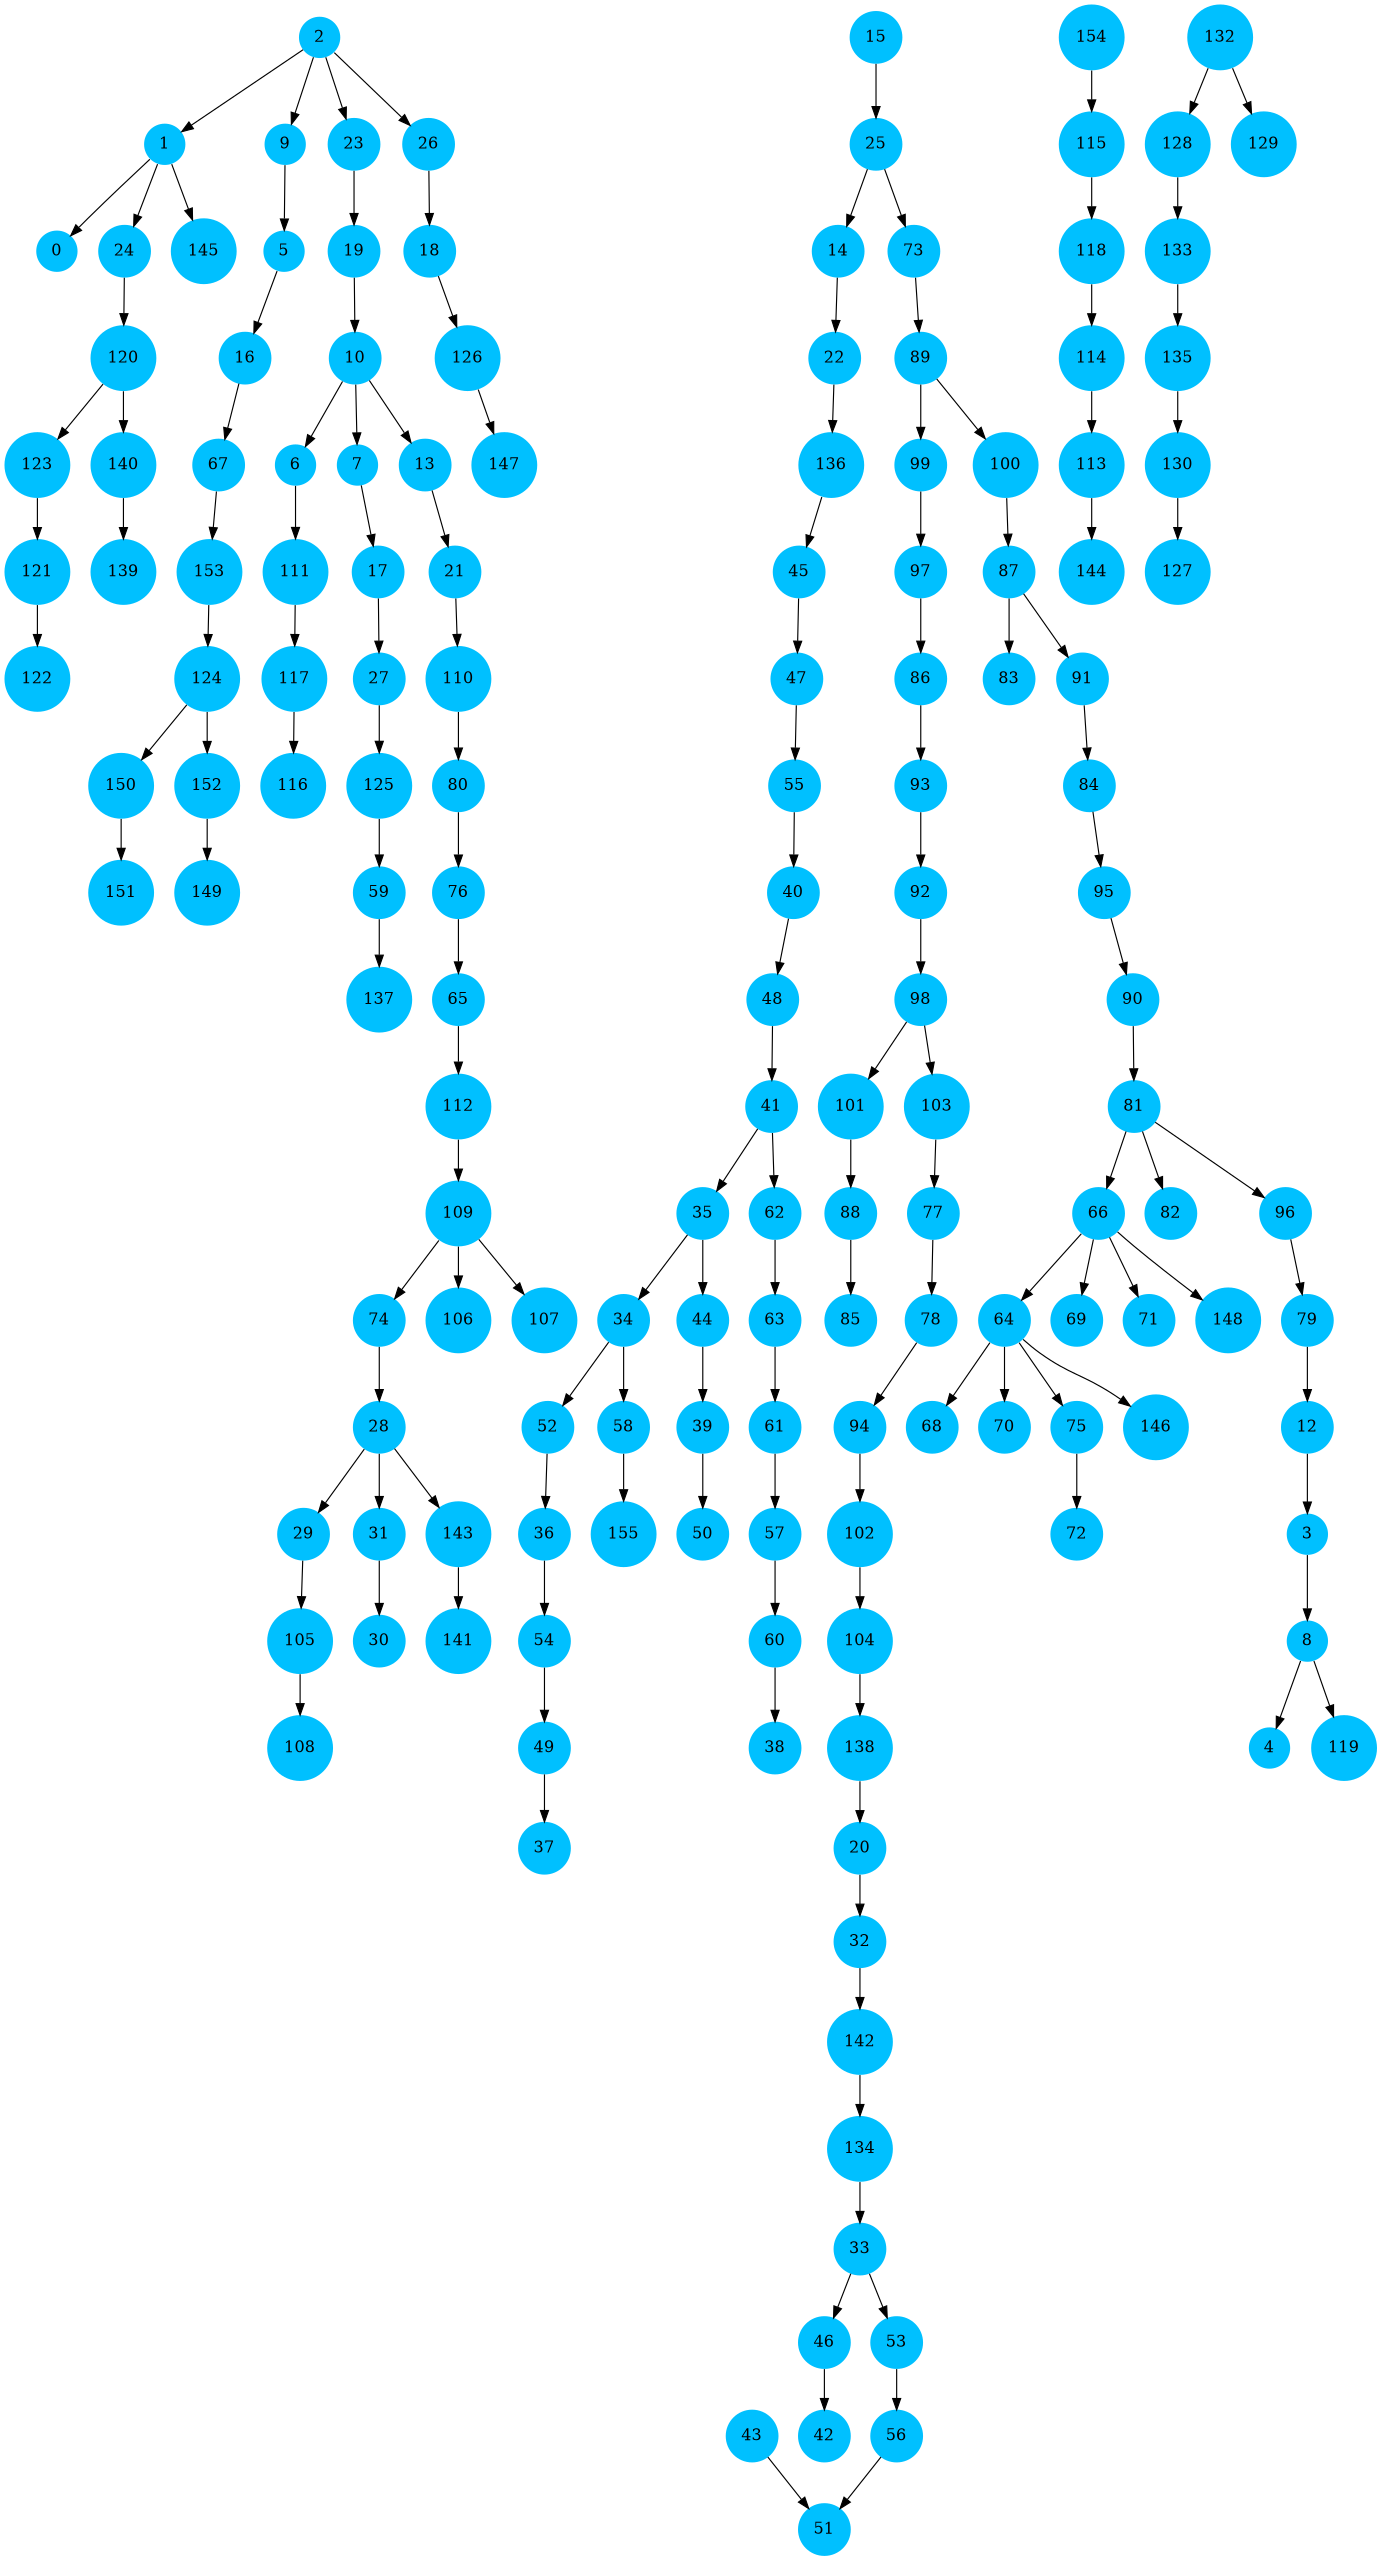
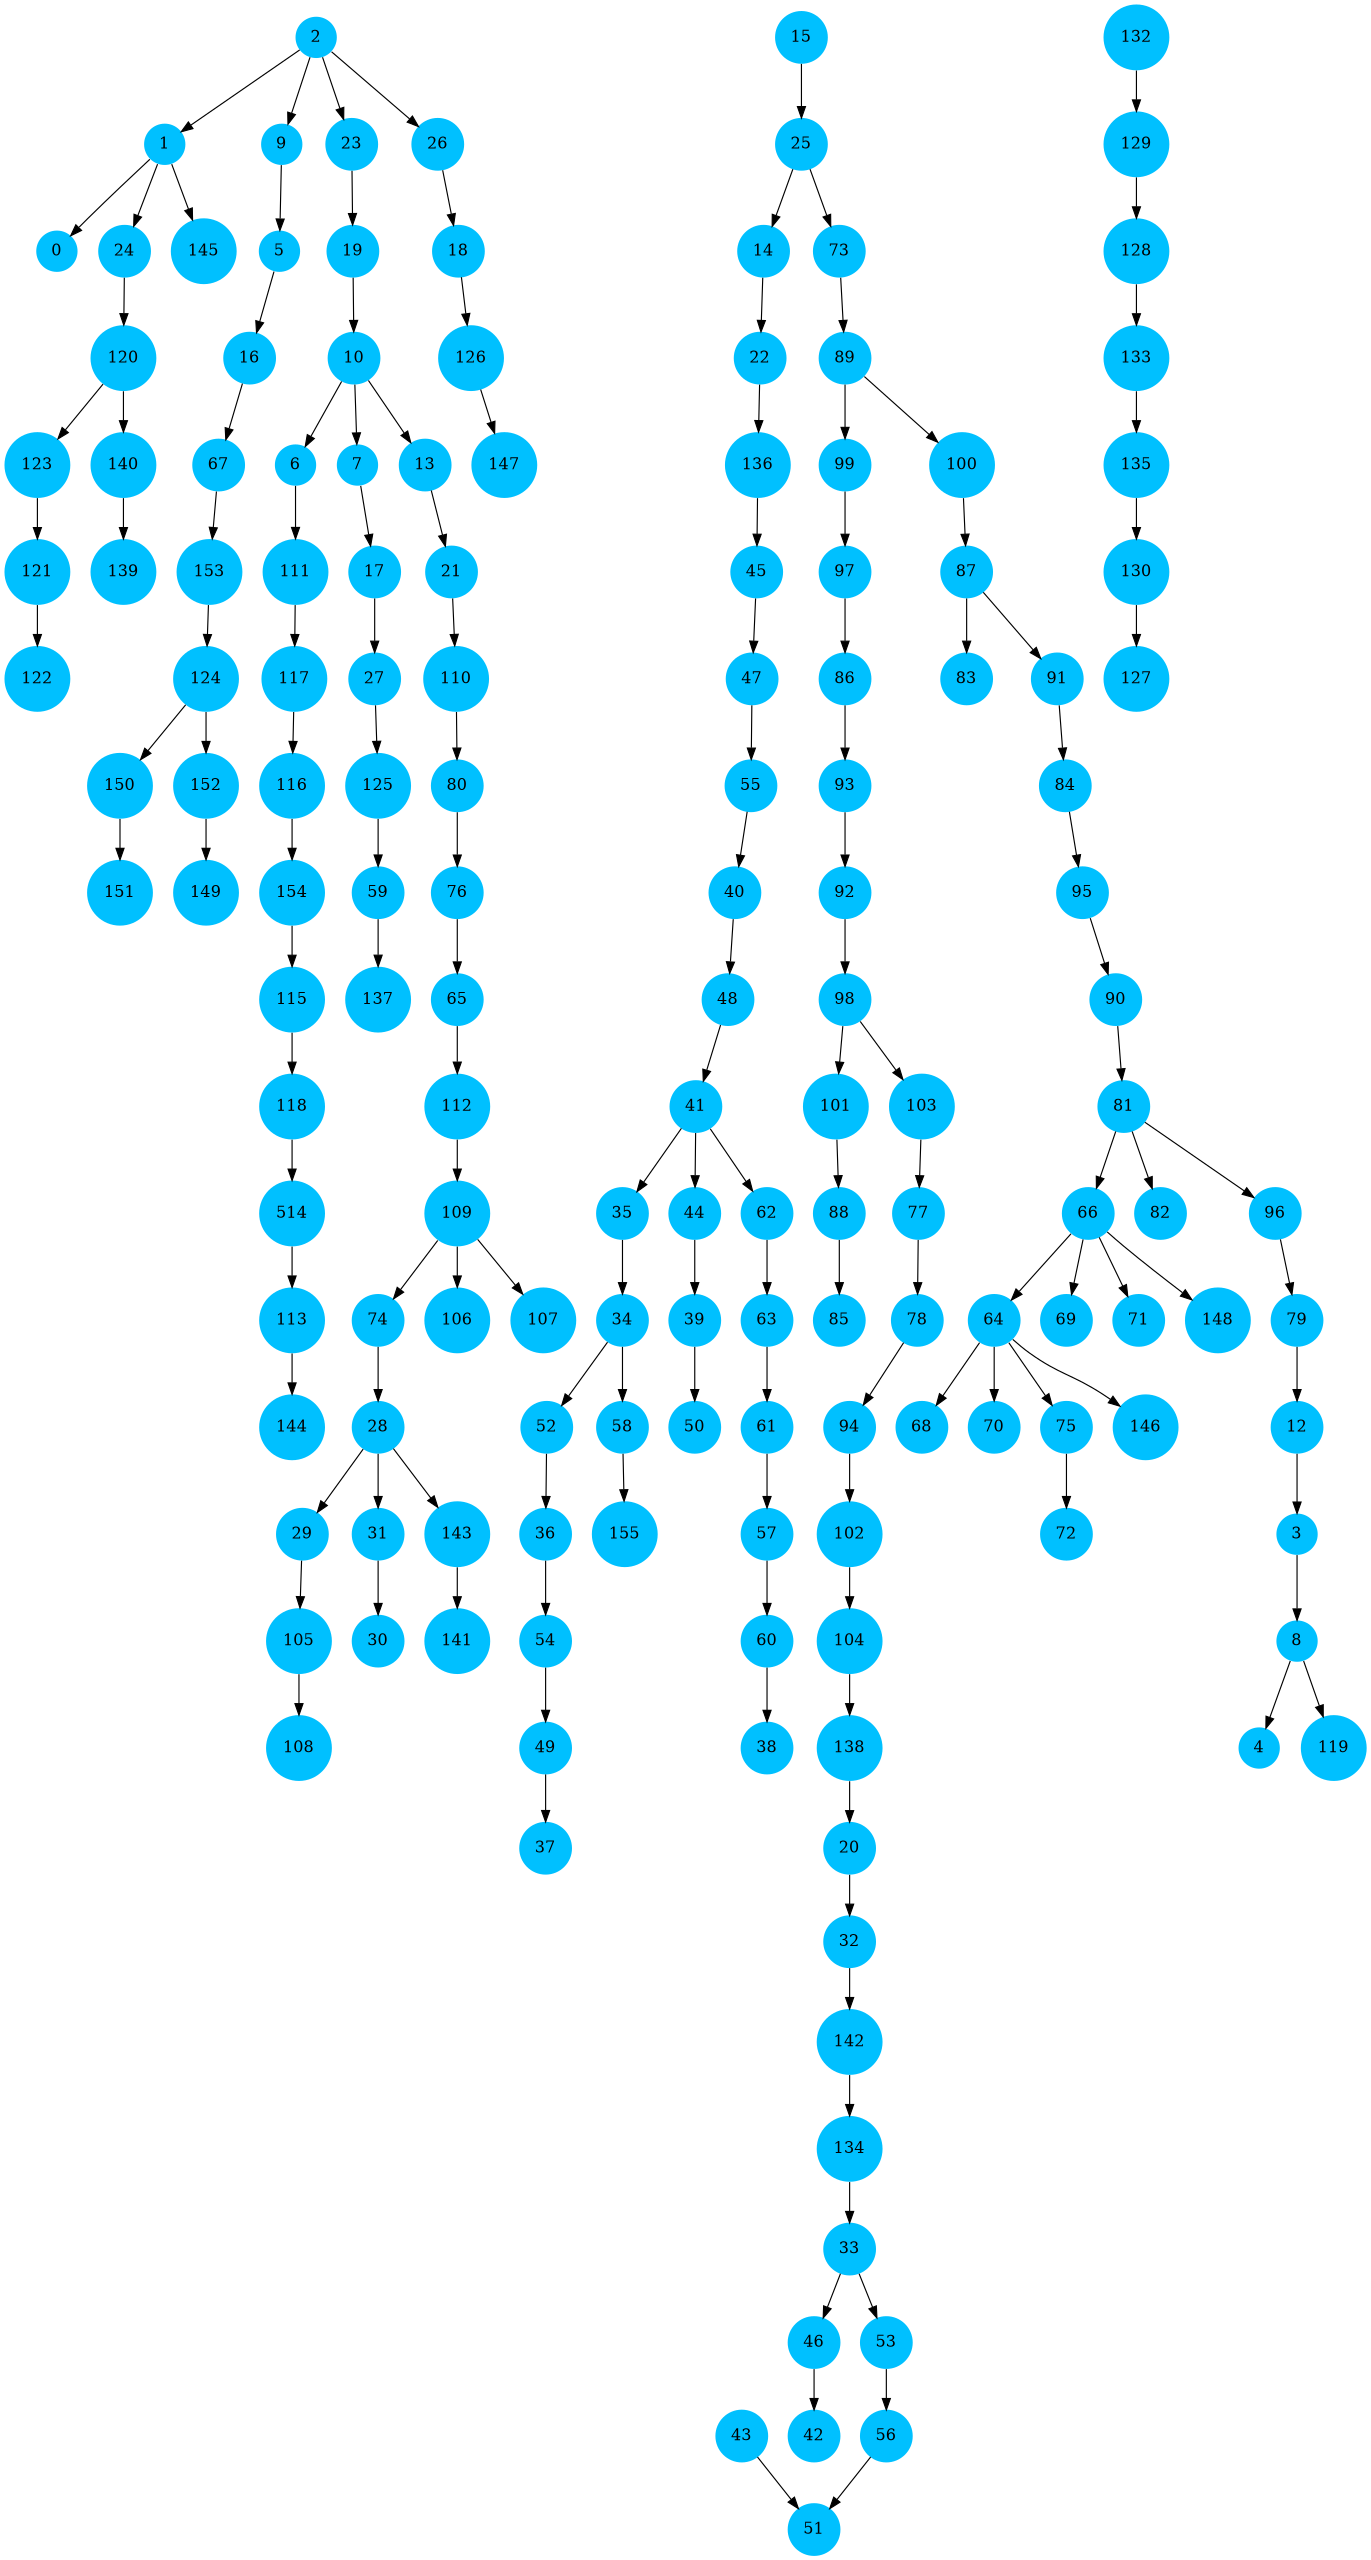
(1201, 86) -> (1136, 192)
(1092, 358) -> (292, 1214)
none -> (292, 834)
(703, 1261) -> (695, 1154)
